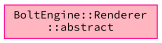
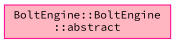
(81, 22) -> (88, 22)
